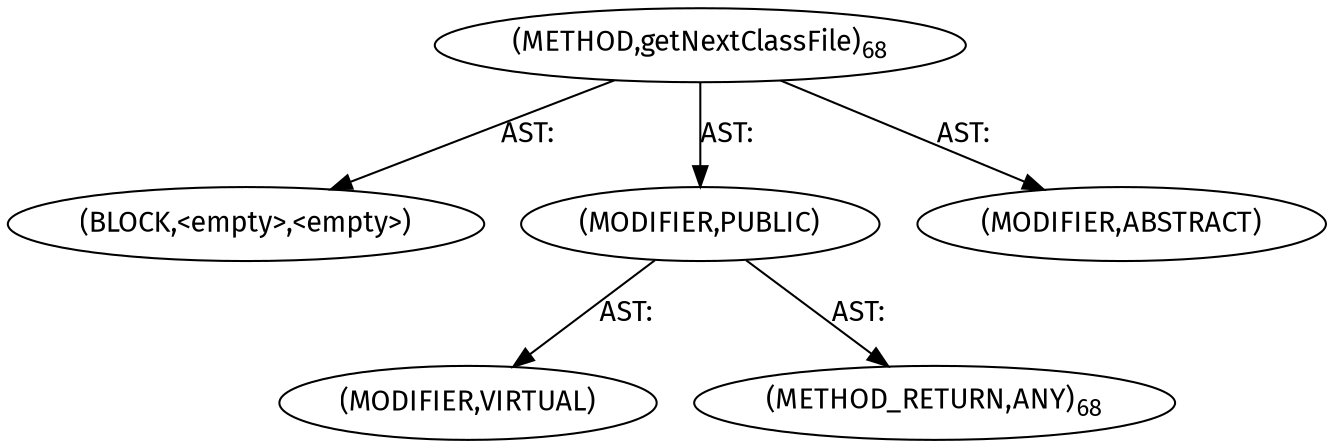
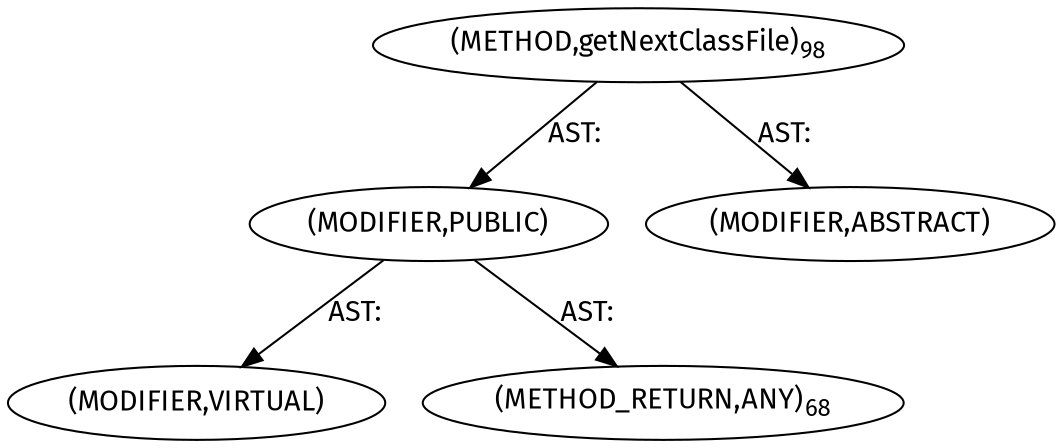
(875, 42) -> (813, 42)
(246, 224) -> none
